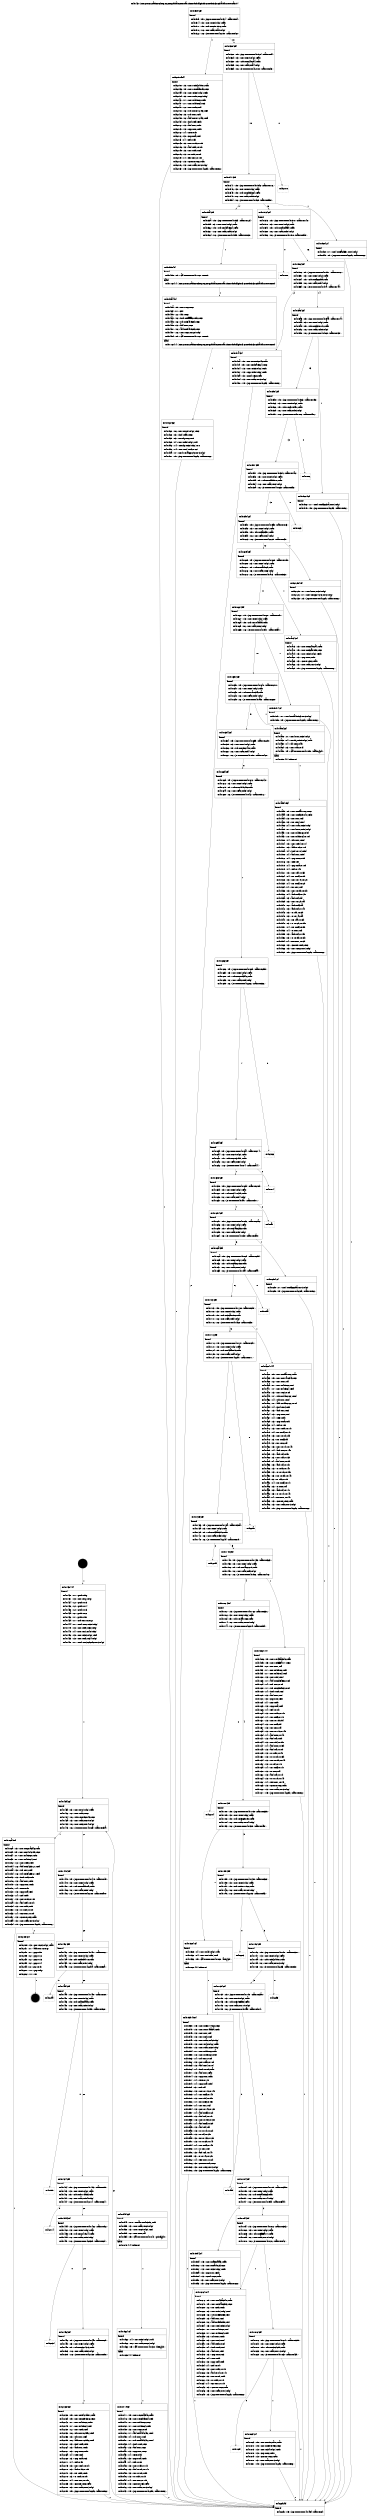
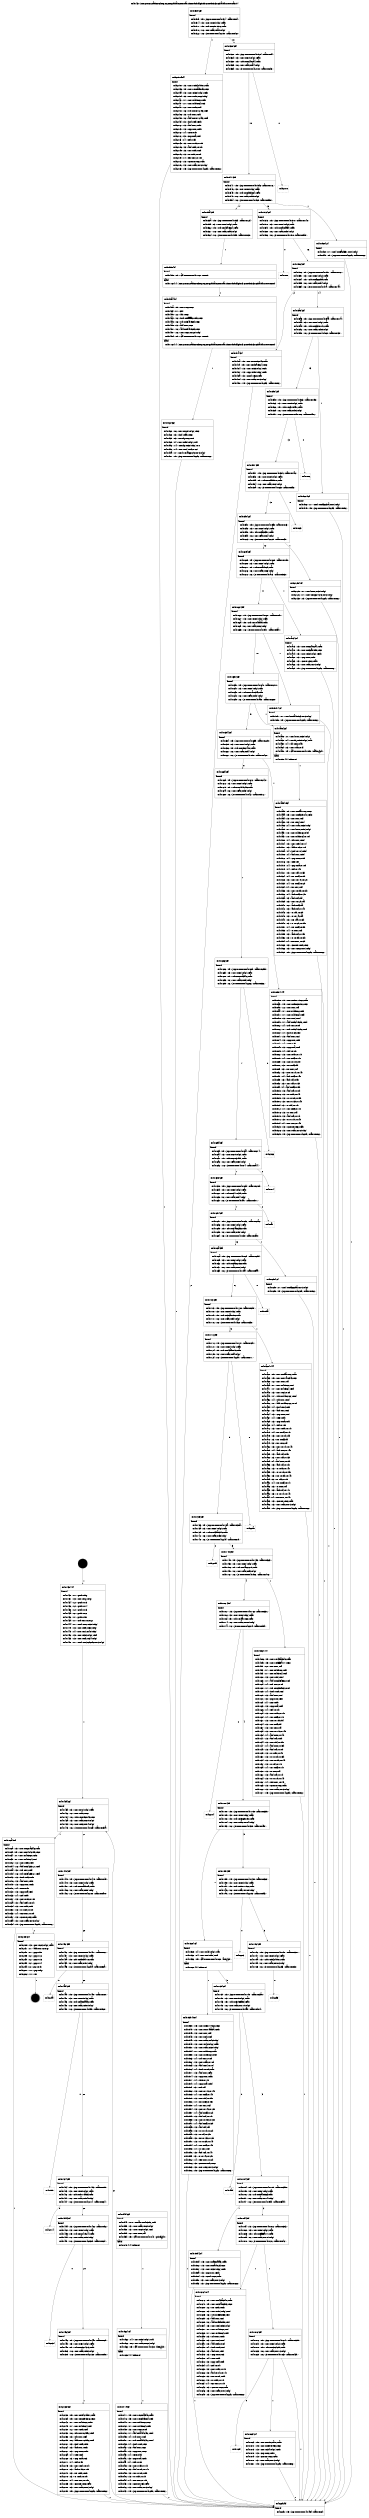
none -> (296, 1063)
(236, 1242) -> (236, 1242)
(257, 1976) -> (223, 1977)
